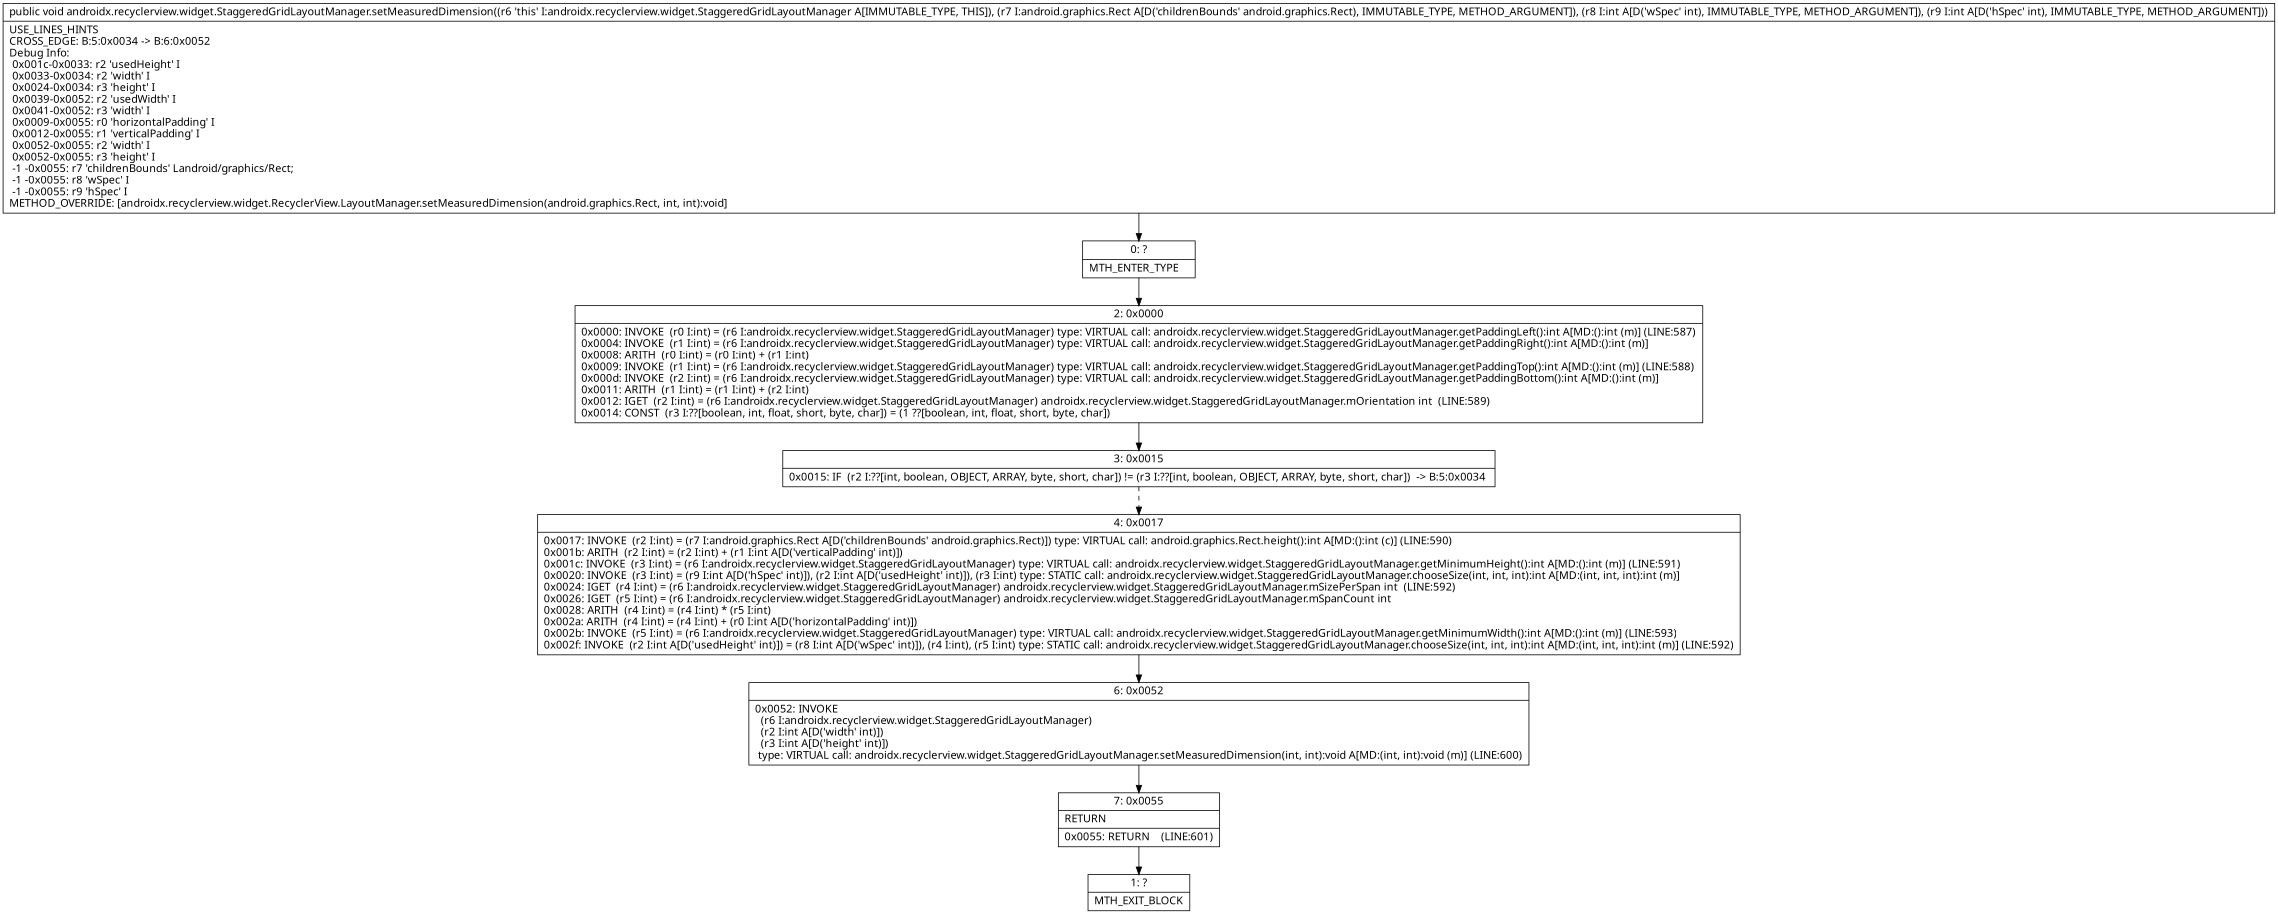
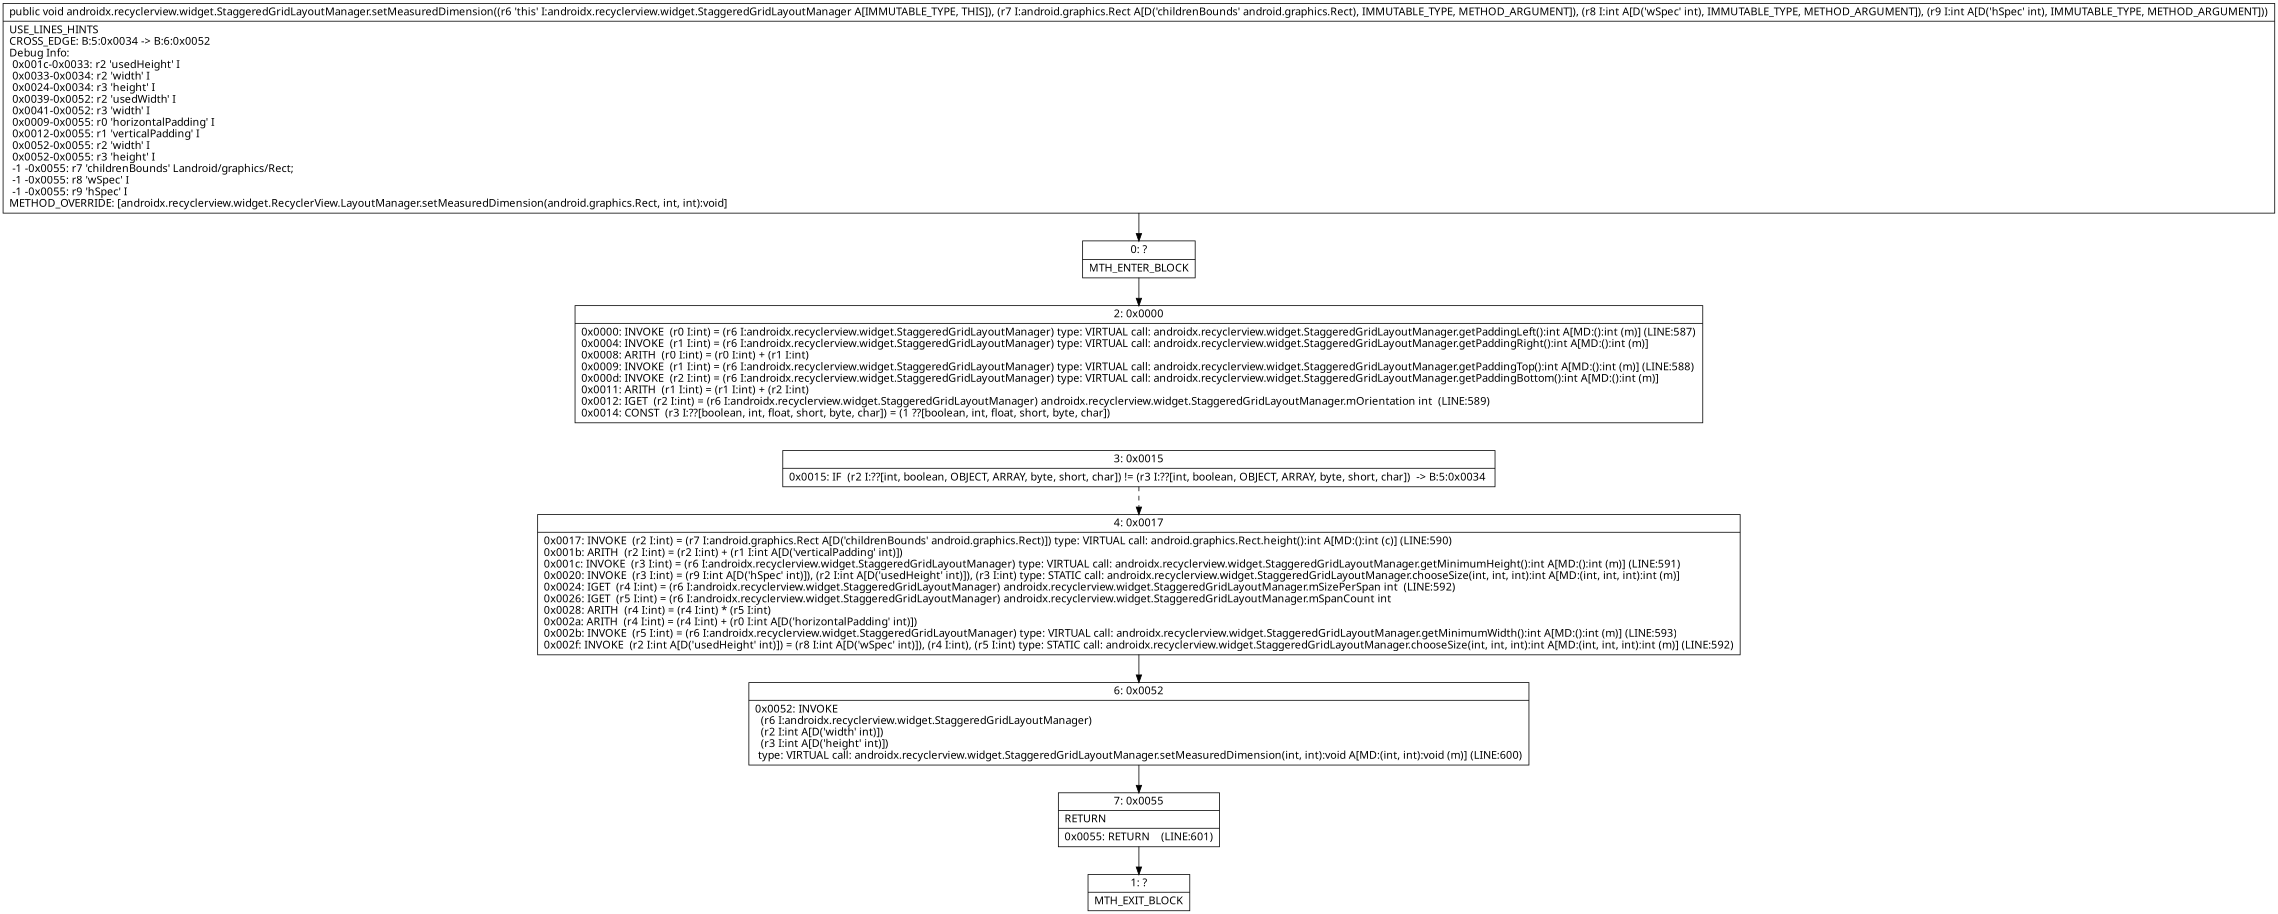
(1134, 268) -> (1139, 268)
(1139, 433) -> none
